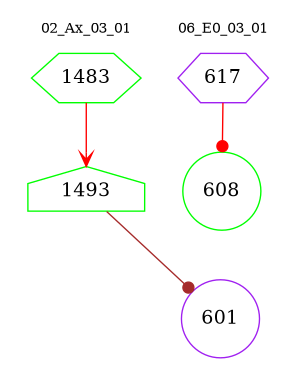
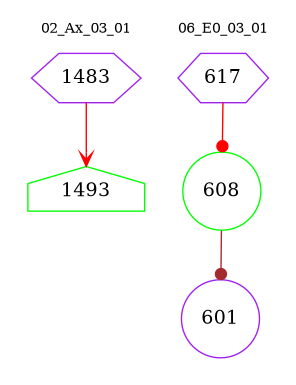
(86, 78) -> (86, 78)
(145, 248) -> (221, 249)
